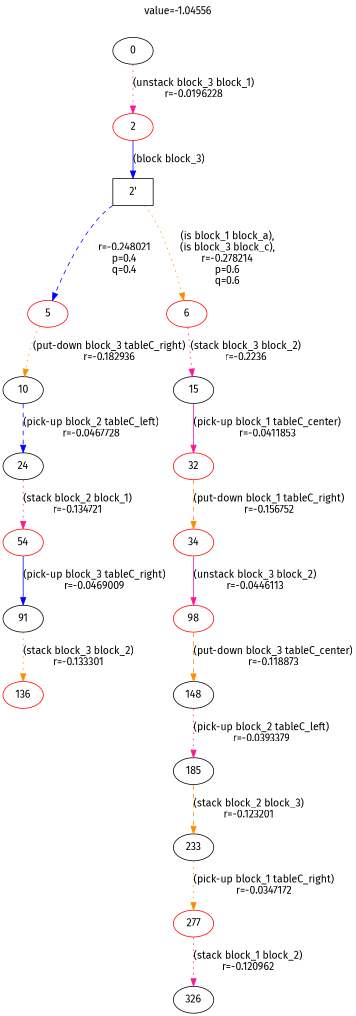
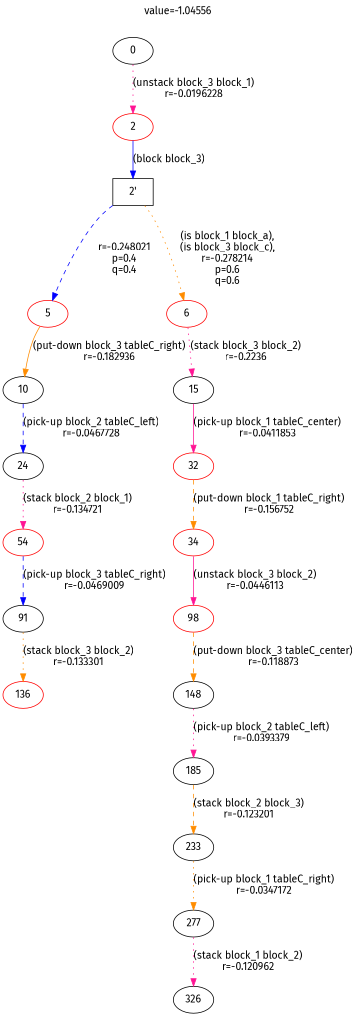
(31, 347) -> (31, 347)
(23, 577) -> (23, 577)
(194, 924) -> (194, 924)
